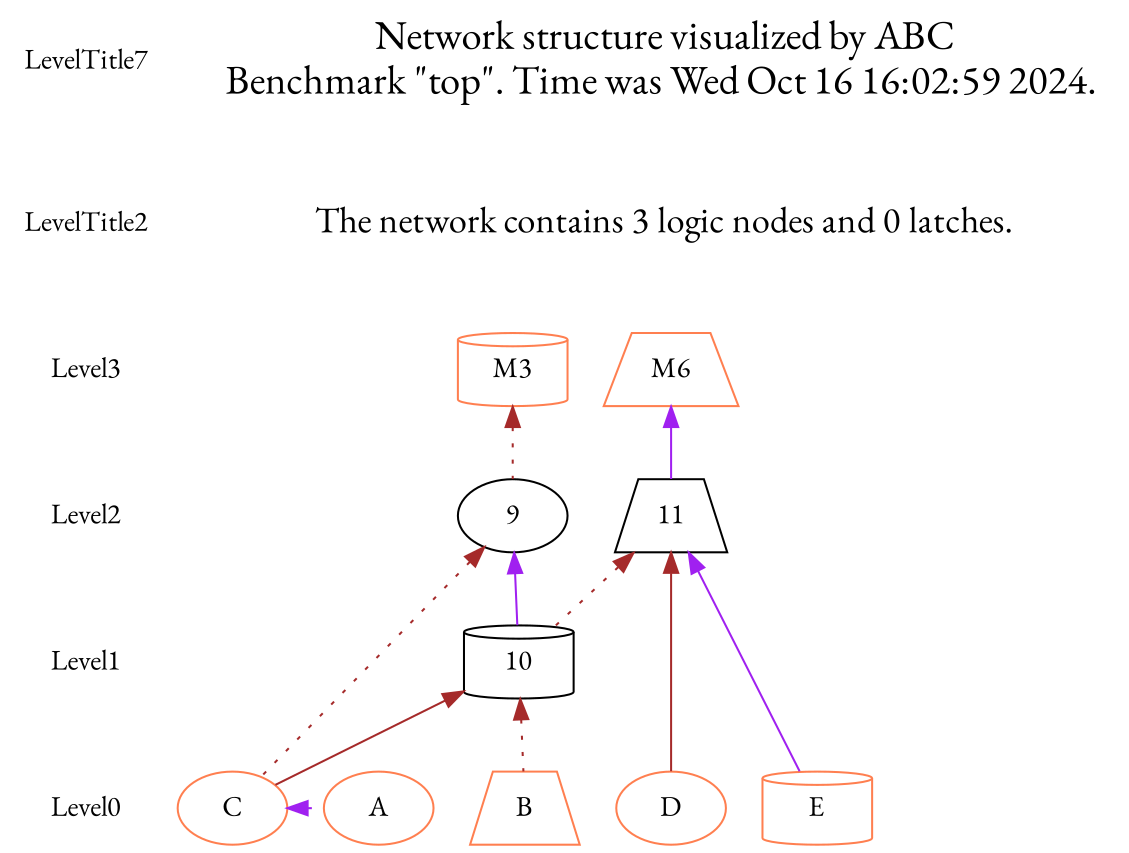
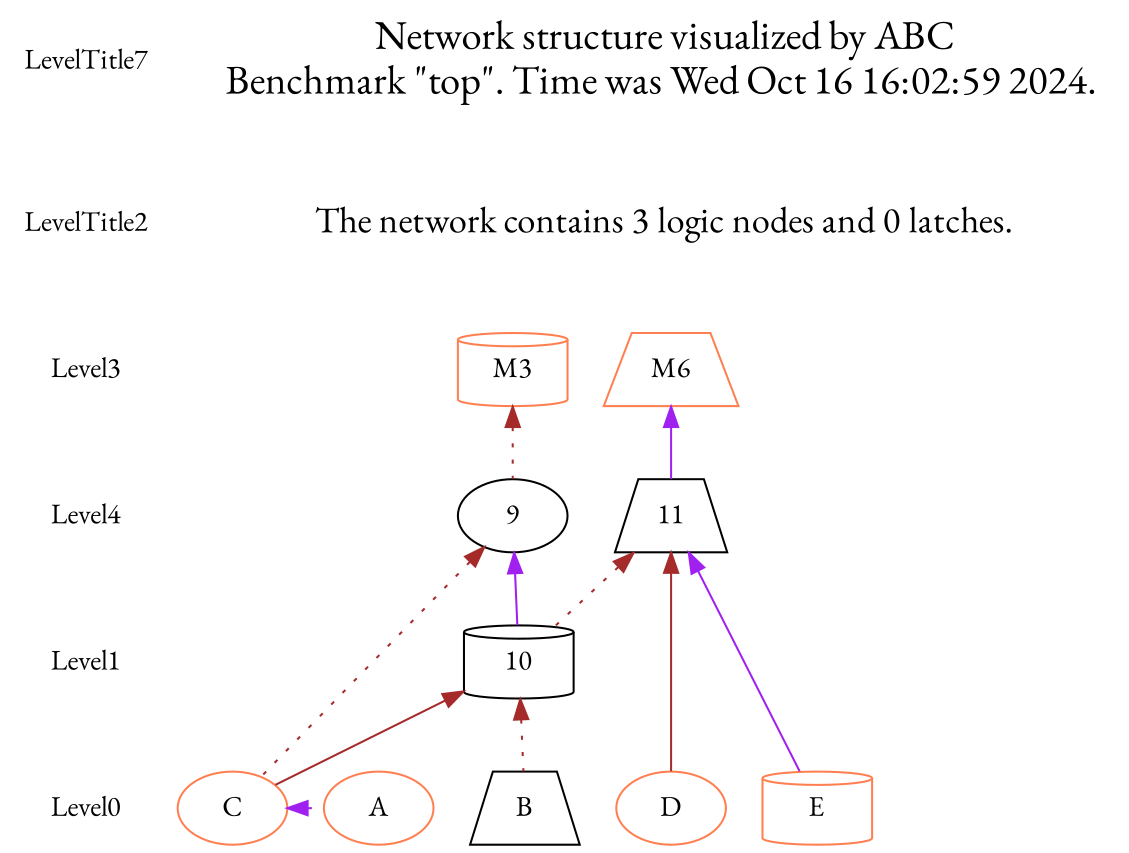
(86, 516) -> (86, 516)
(525, 808) -> (525, 808)
